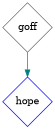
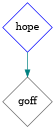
(28, 61) -> (28, 61)
